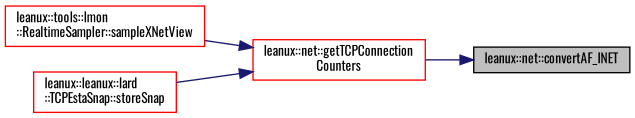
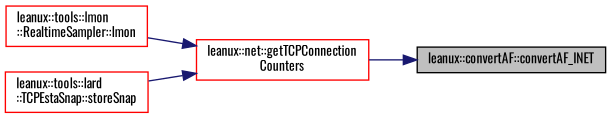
(105, 26) -> (77, 26)
(552, 60) -> (511, 60)
(105, 92) -> (77, 92)
